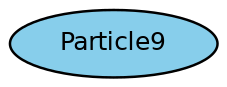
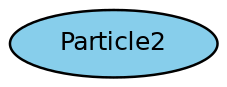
(114, 44) -> (114, 44)
